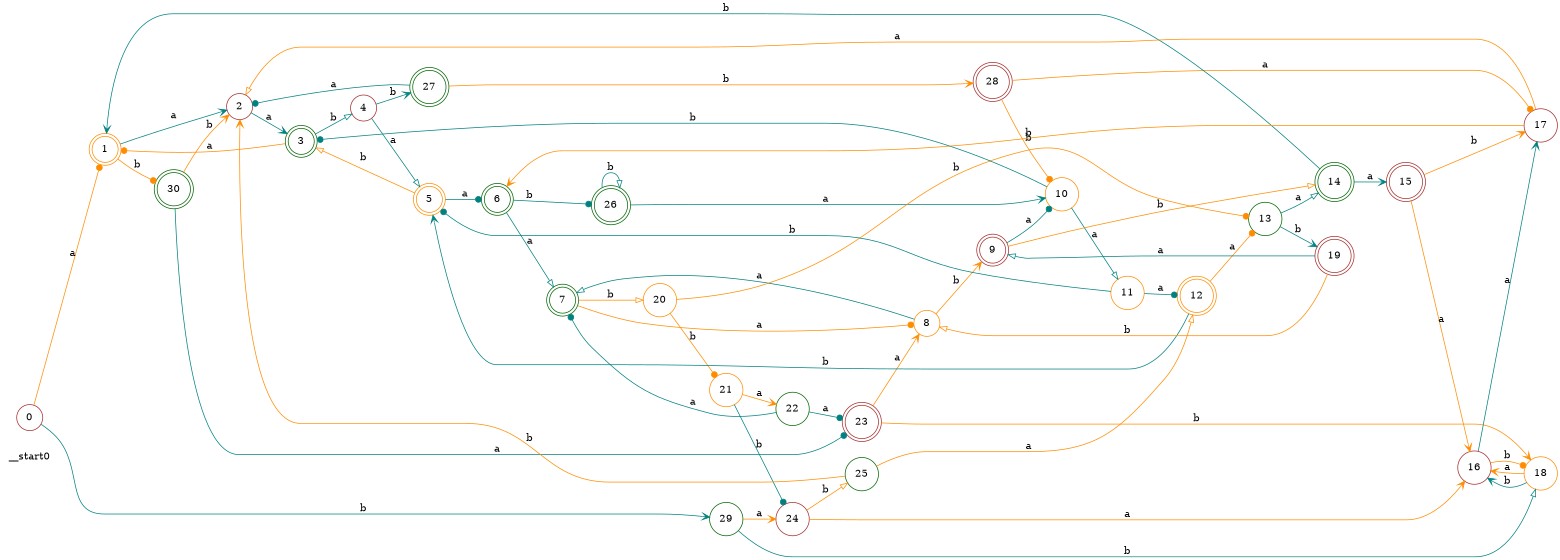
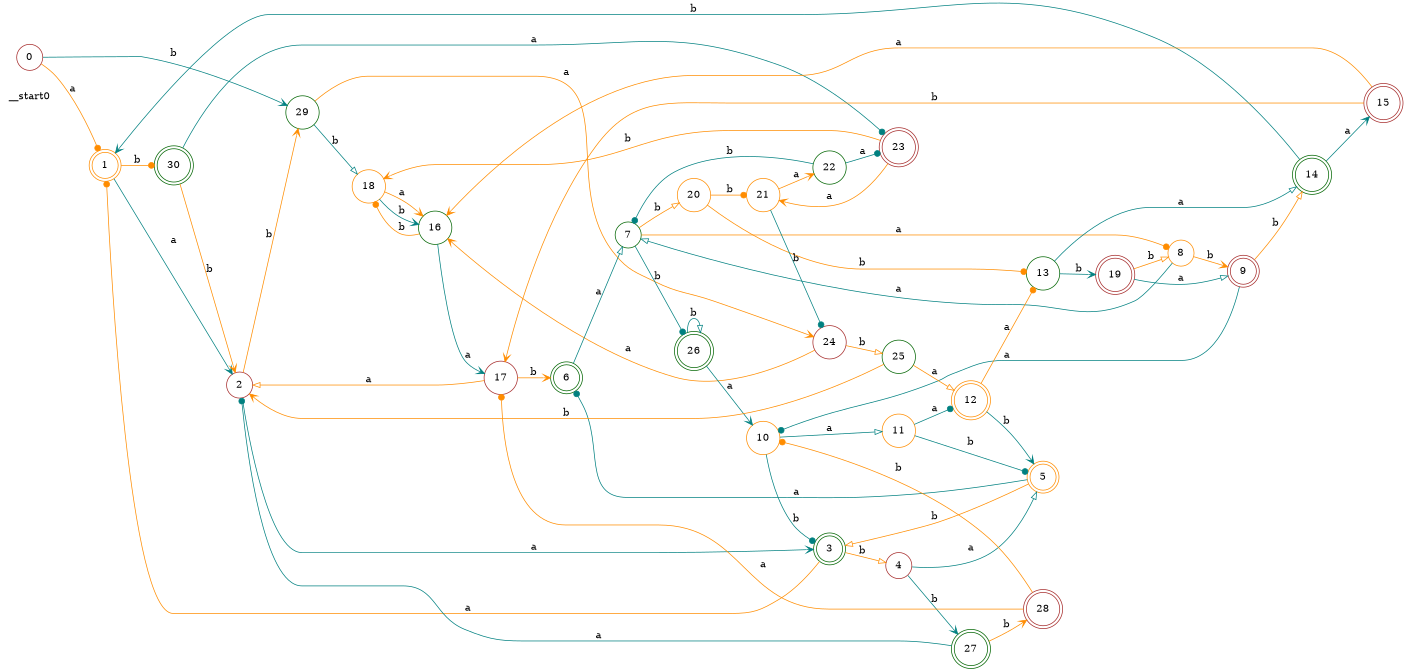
(330, 126) -> (862, 557)
(550, 202) -> (659, 290)
none -> (270, 254)
(563, 300) -> (628, 235)
(893, 375) -> (844, 202)
(693, 402) -> (730, 151)
(1474, 468) -> (435, 228)
